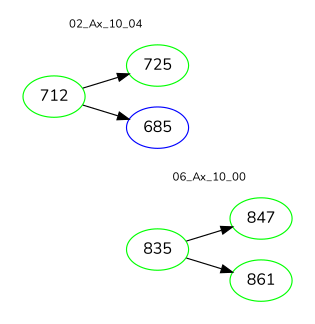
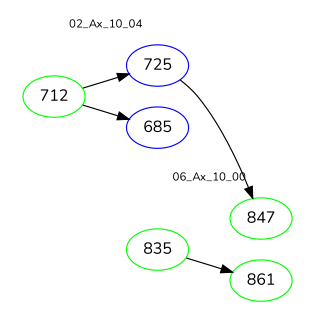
(158, 66) -> (158, 66)
(204, 236) -> (220, 130)
